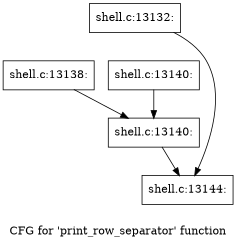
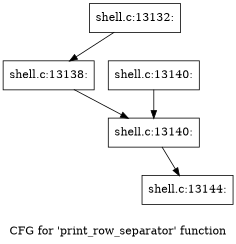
(215, 93) -> (95, 45)
